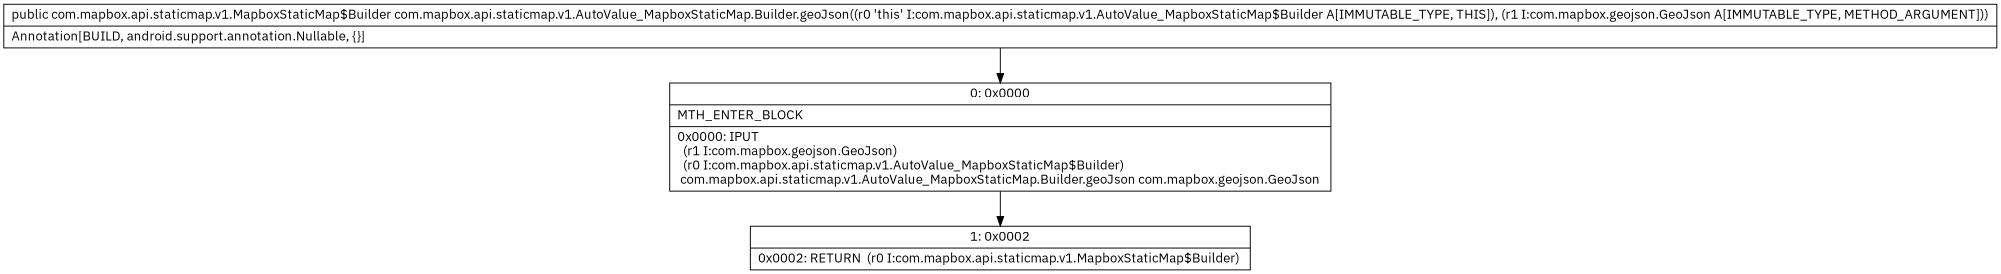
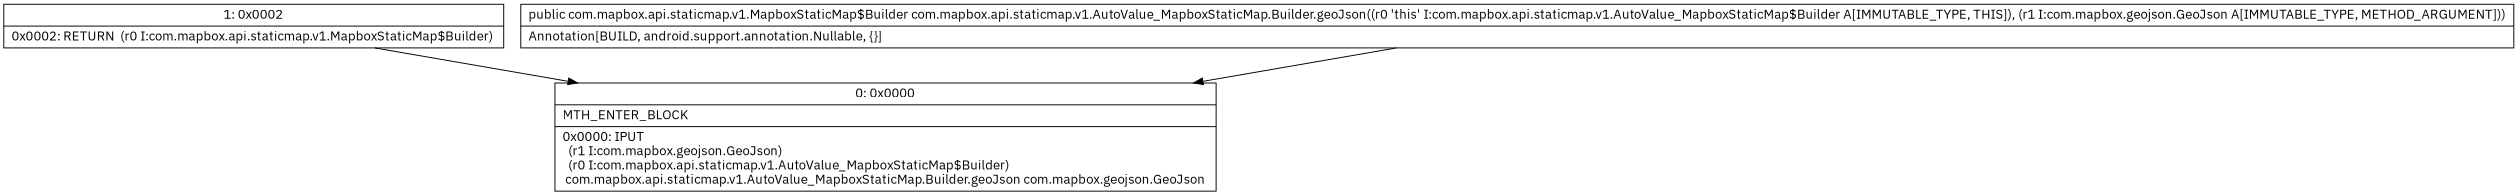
(1000, 204) -> (471, 65)
